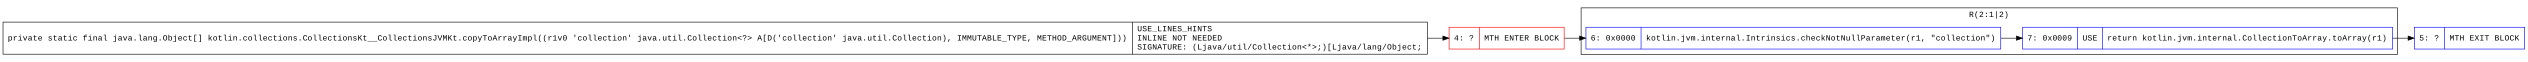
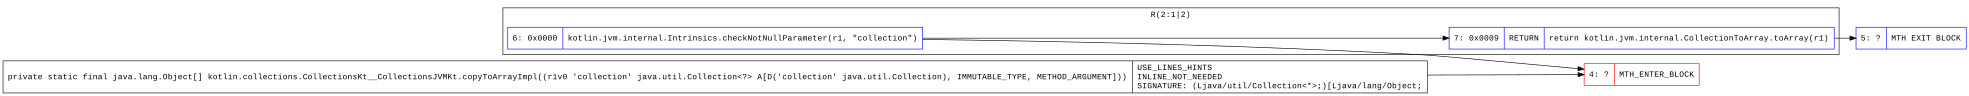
(1572, 38) -> (1251, 47)
(2090, 38) -> (1524, 38)
